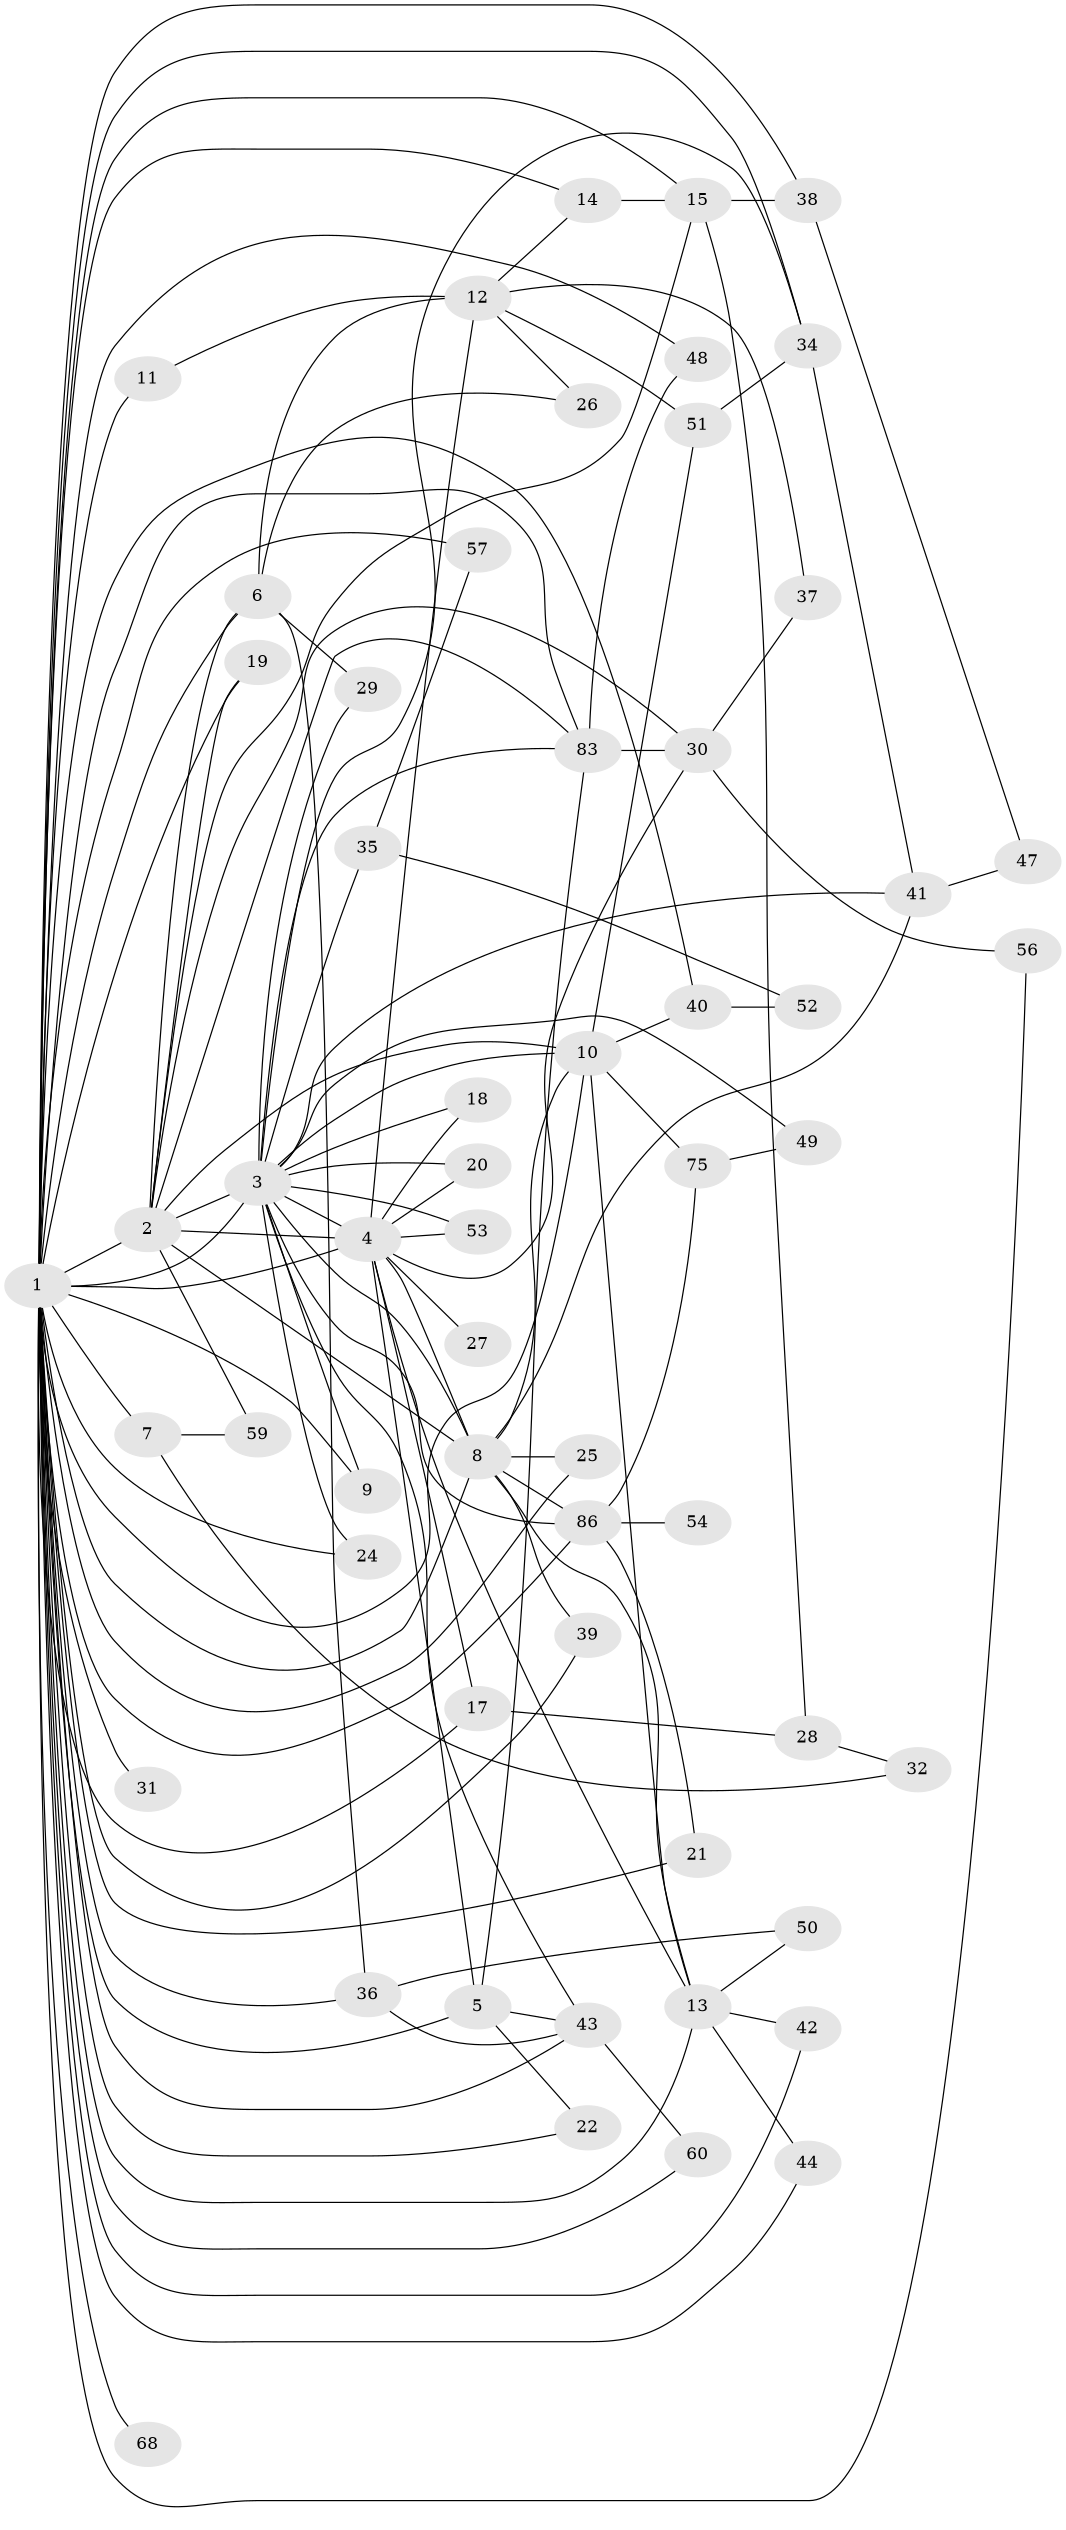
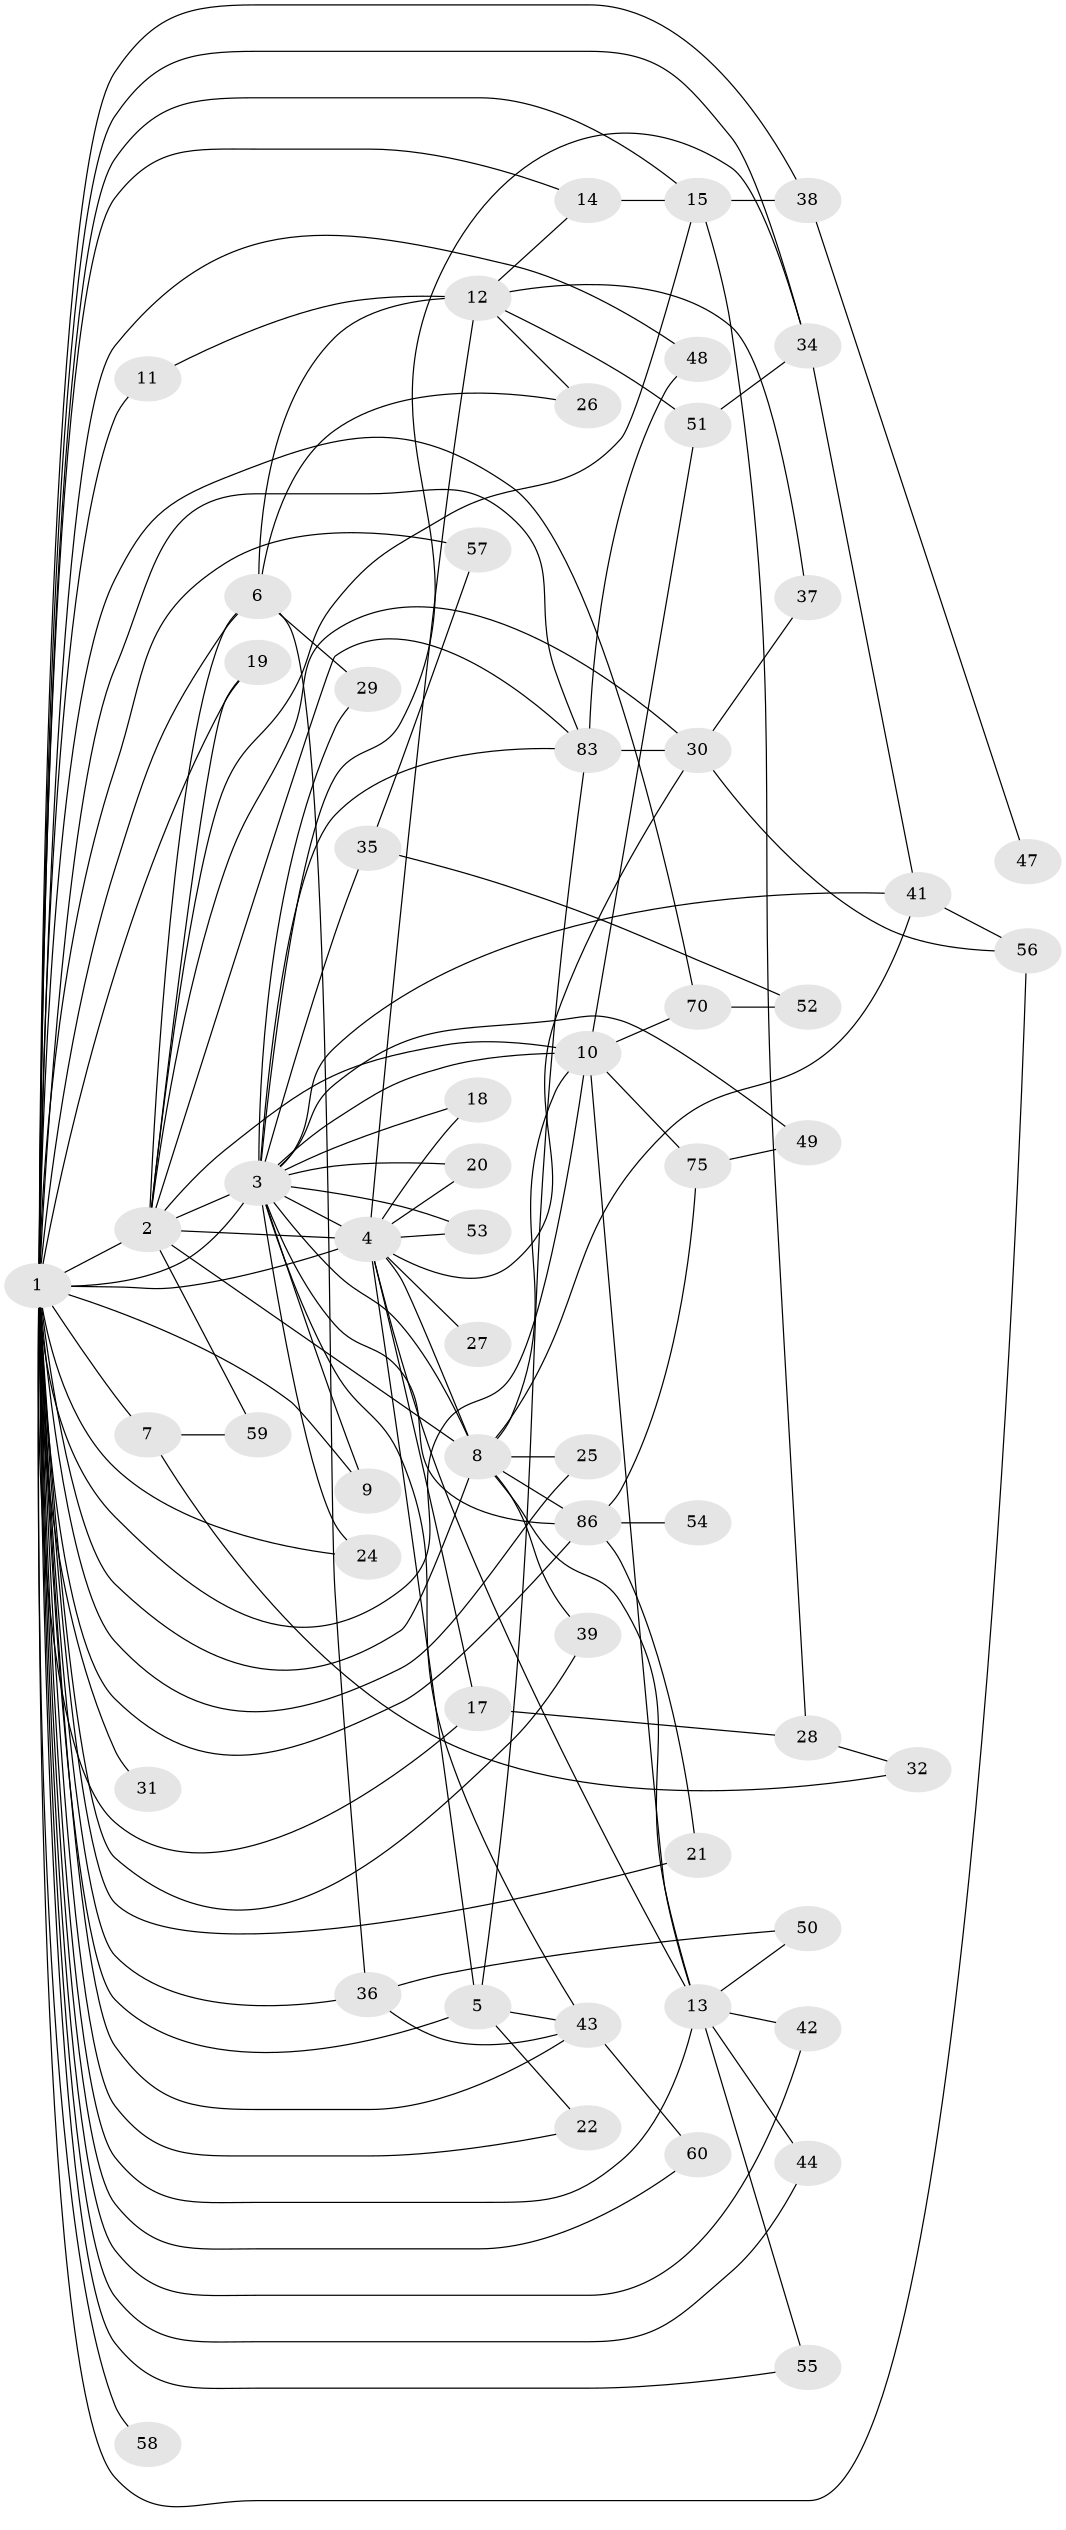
(973, 878) -> (973, 923)
(698, 1007) -> (698, 1007)
none -> (808, 2367)
(148, 2444) -> (148, 2444)
